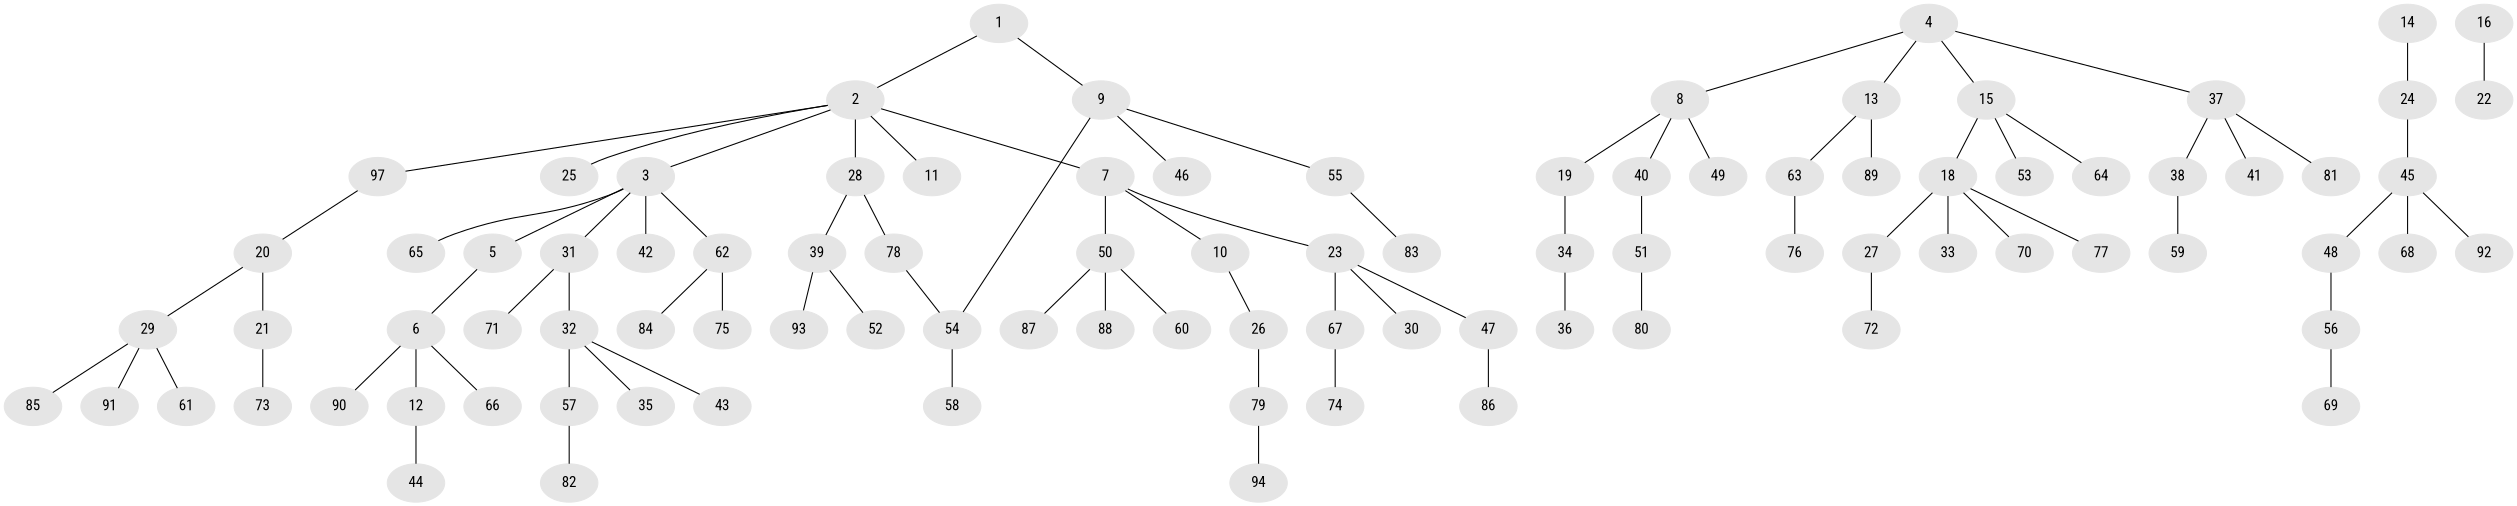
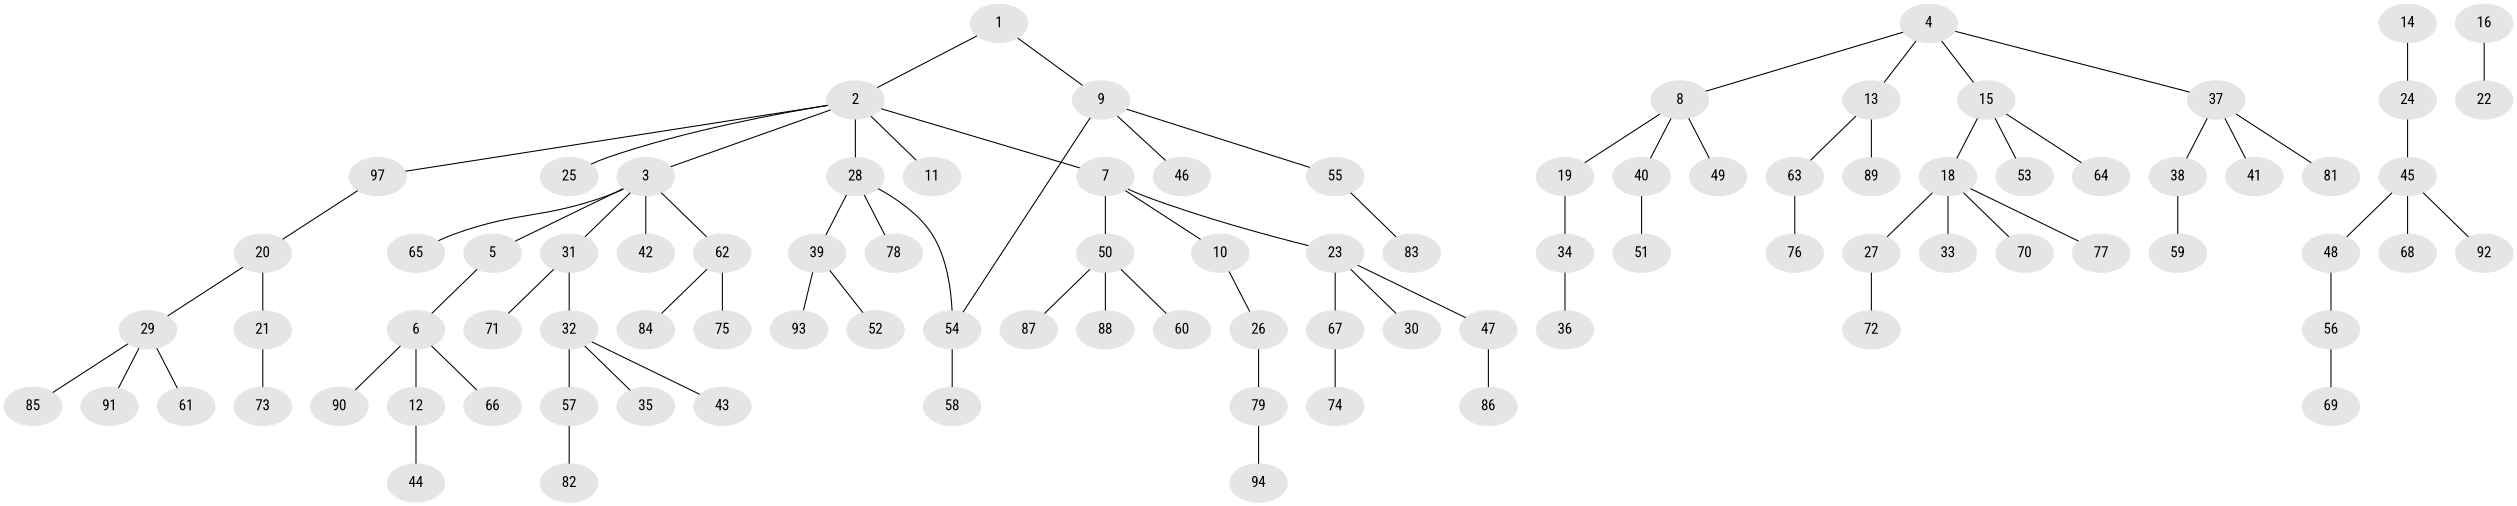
(923, 292) -> (934, 238)
(1642, 330) -> none
